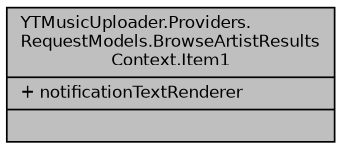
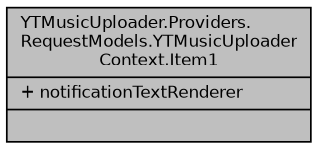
(171, 42) -> (159, 42)
